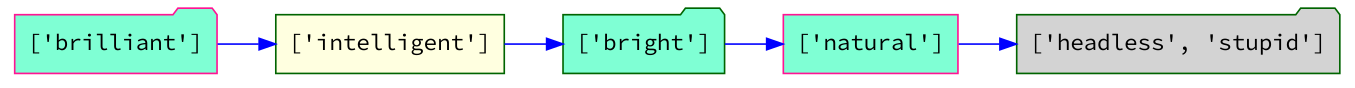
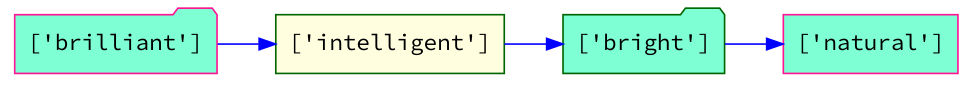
(1178, 44) -> none
